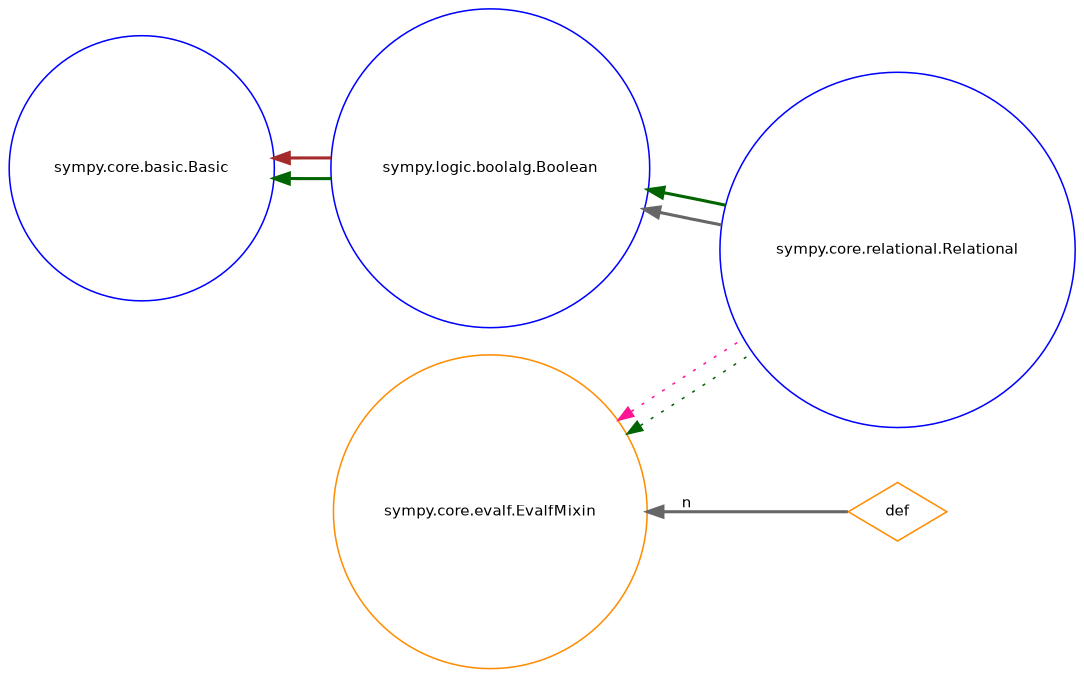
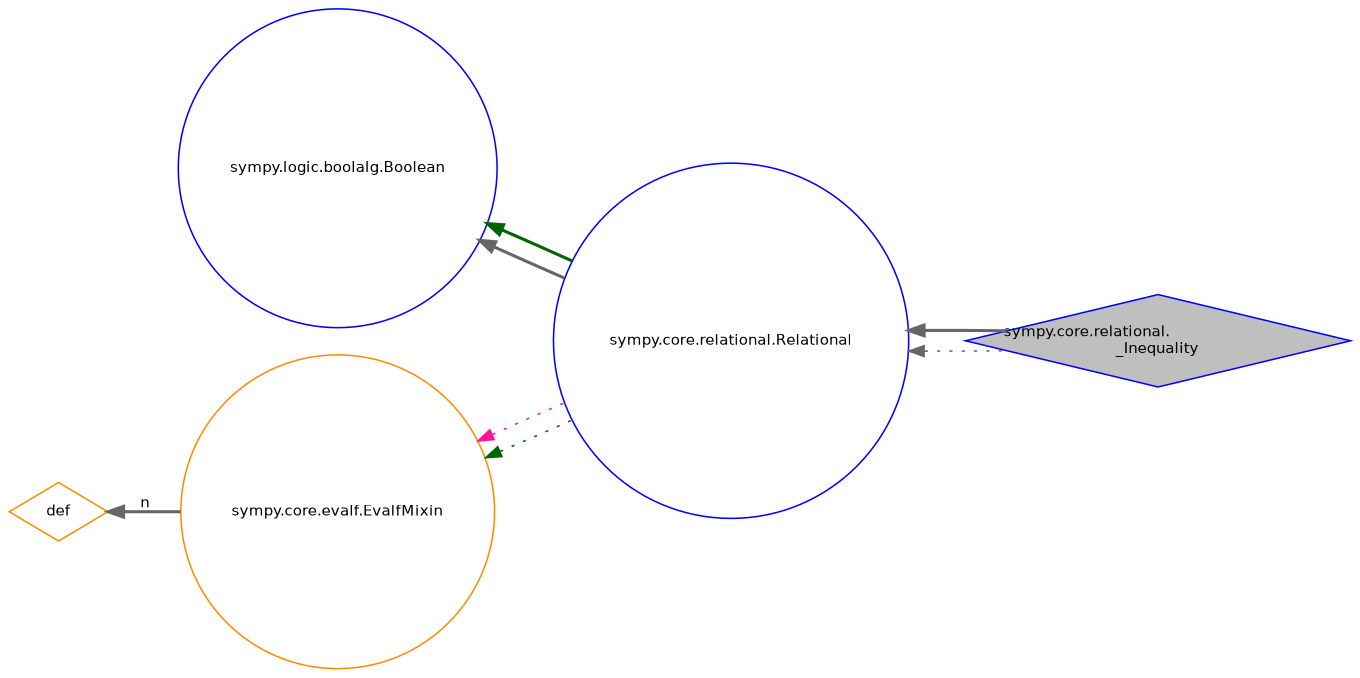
(142, 168) -> none
none -> (1158, 341)
(755, 512) -> (152, 512)
